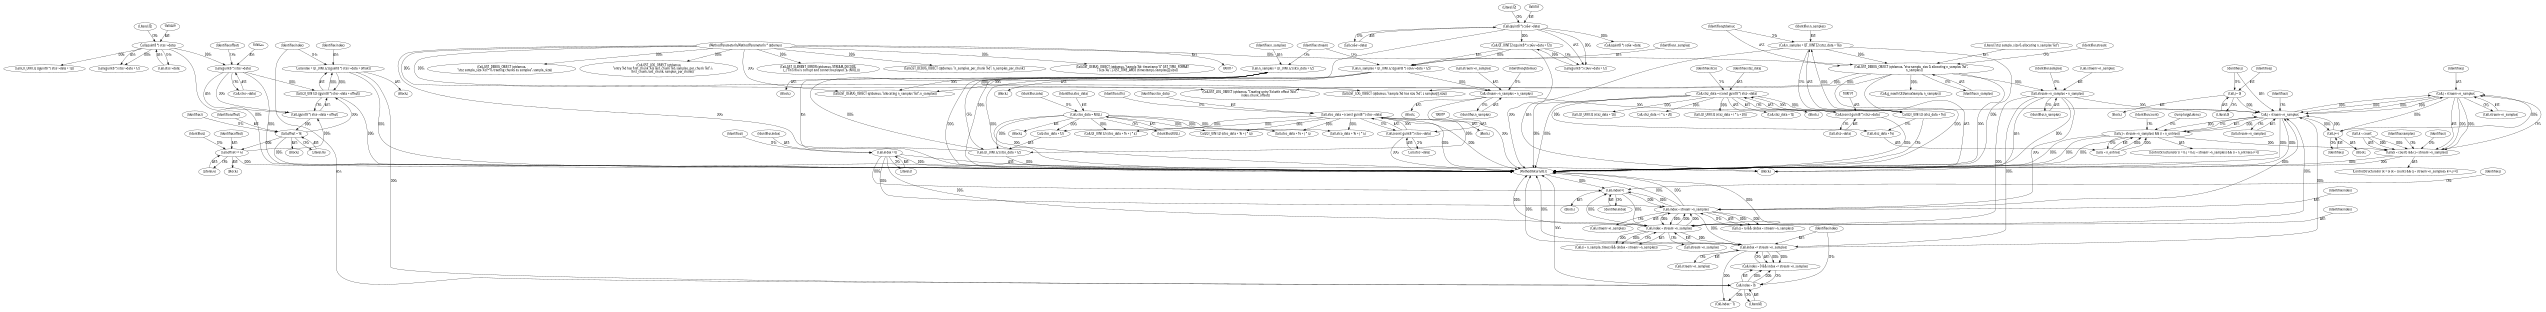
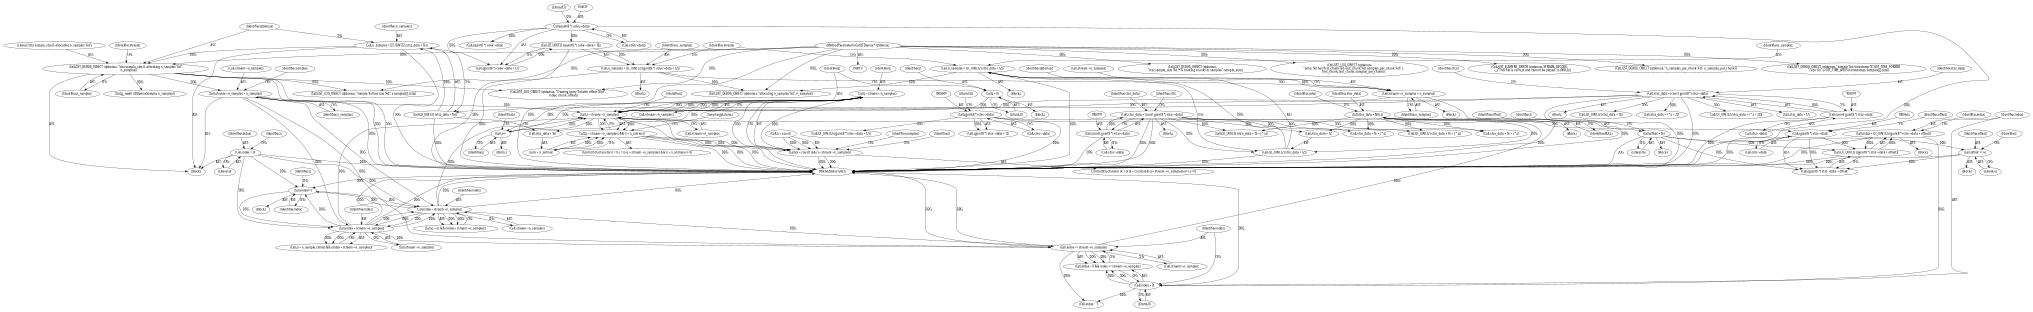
(746, 46) -> (858, 46)
none -> (507, 115)
(2147, 115) -> none
(304, 124) -> (1727, 159)
(1919, 143) -> (439, 143)
